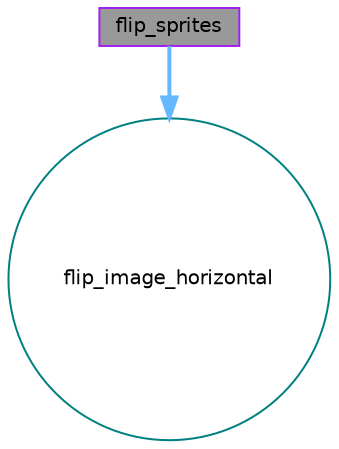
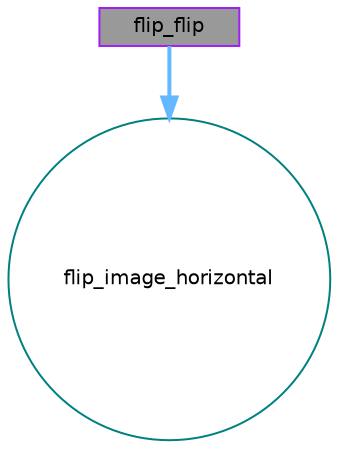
(169, 27) -> (169, 27)
